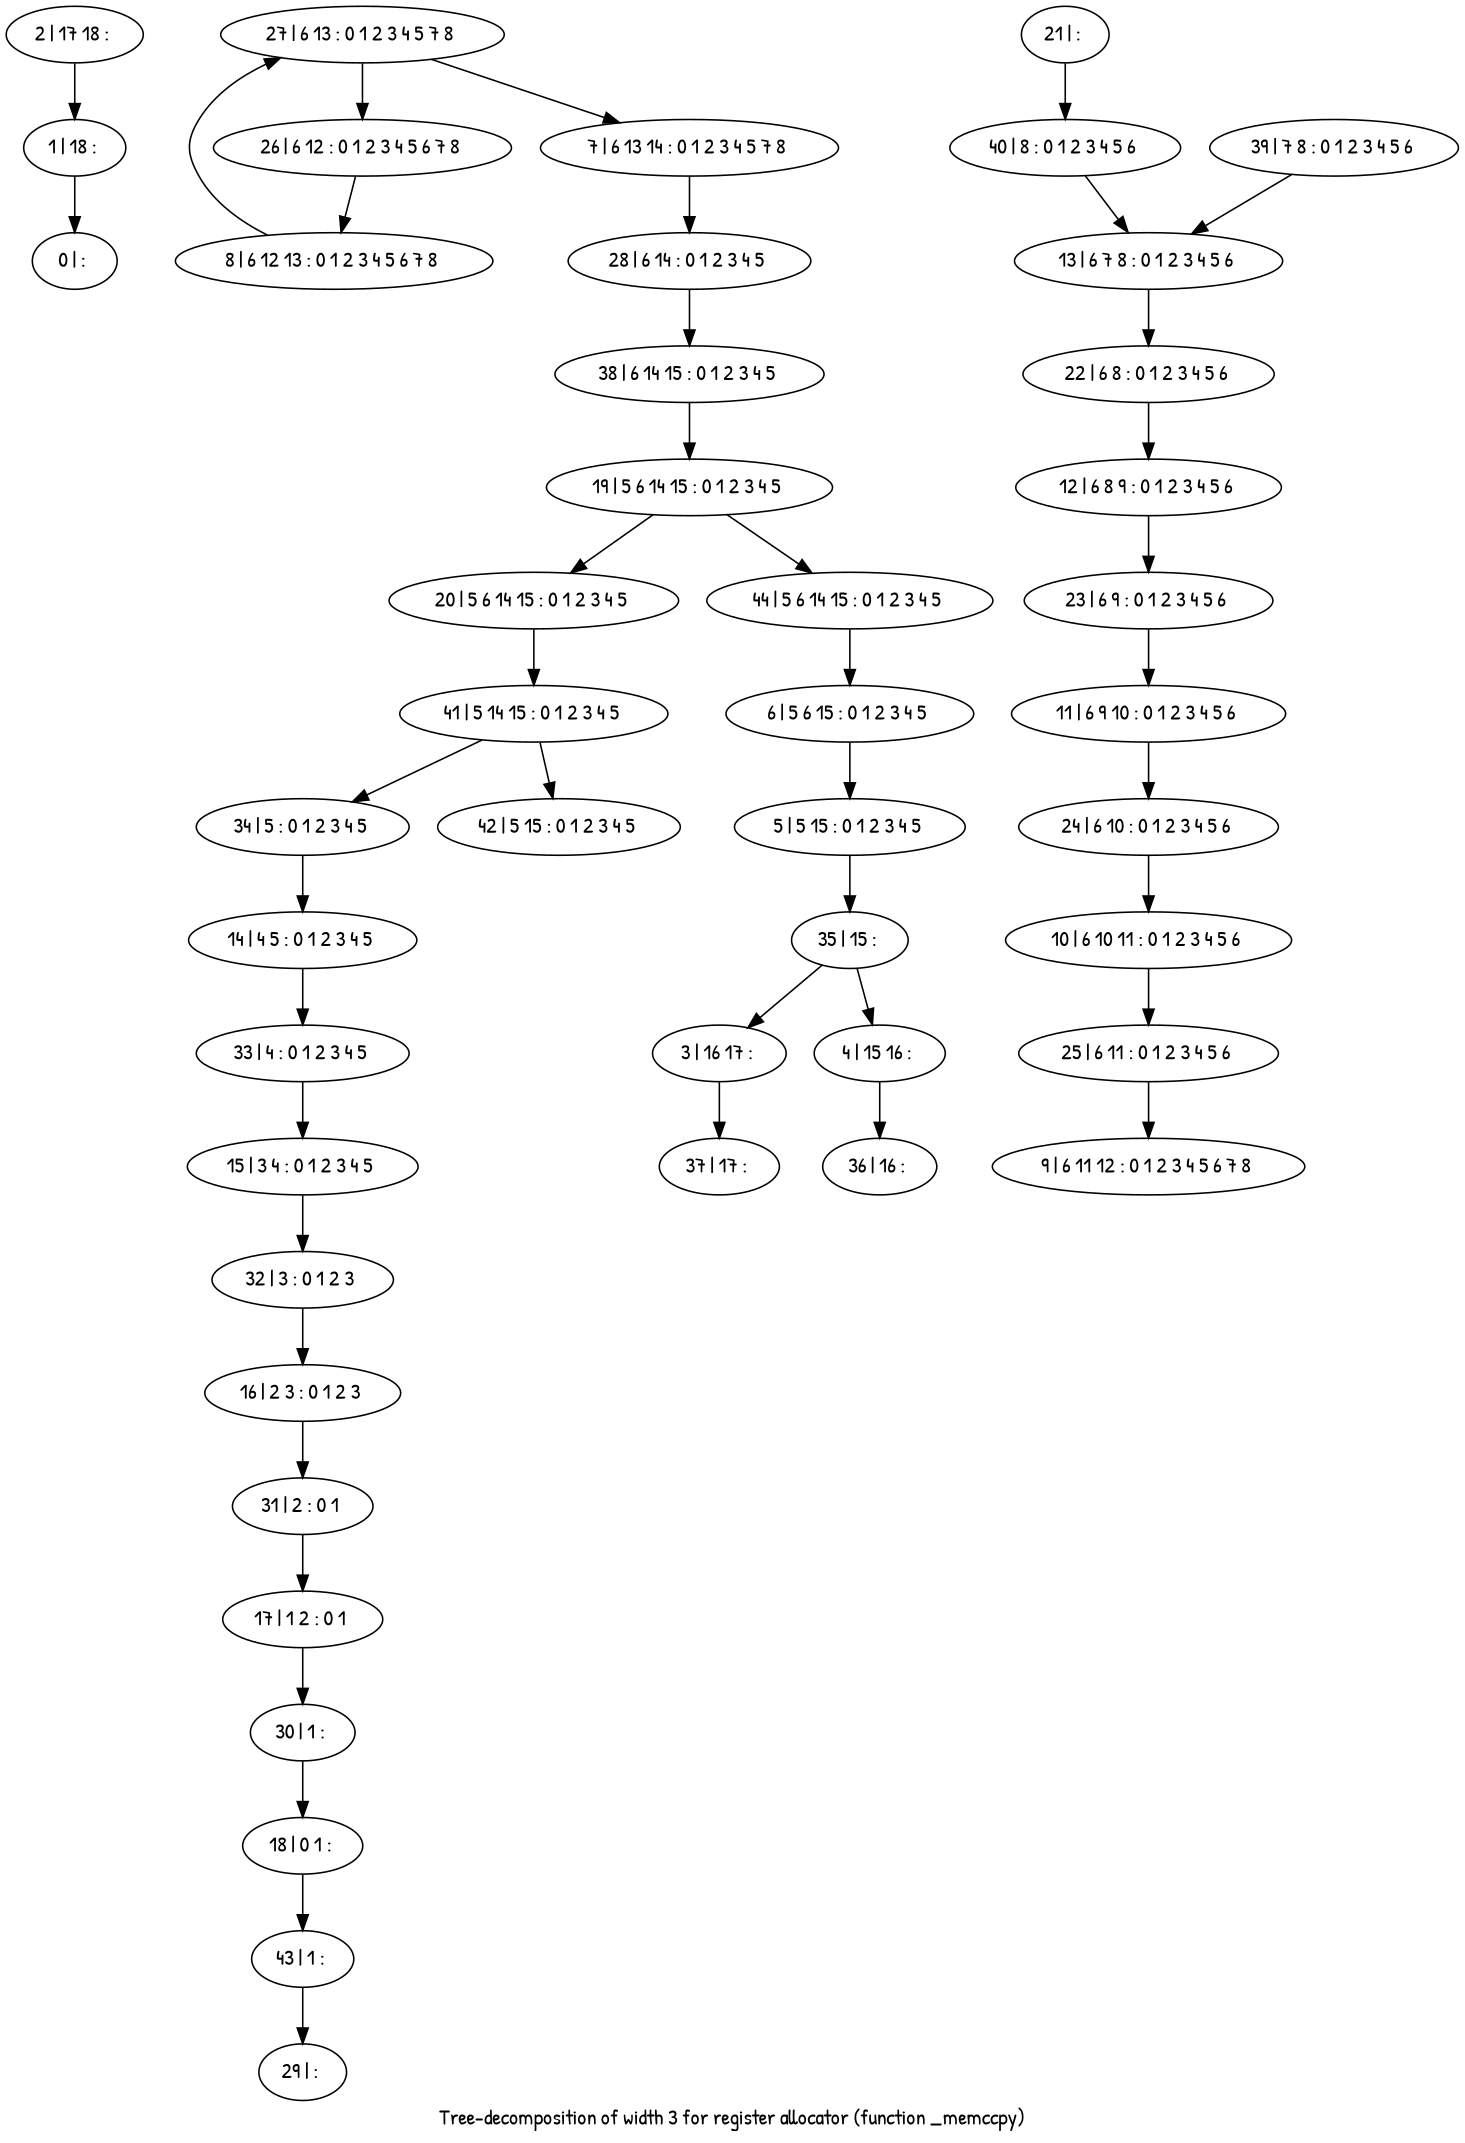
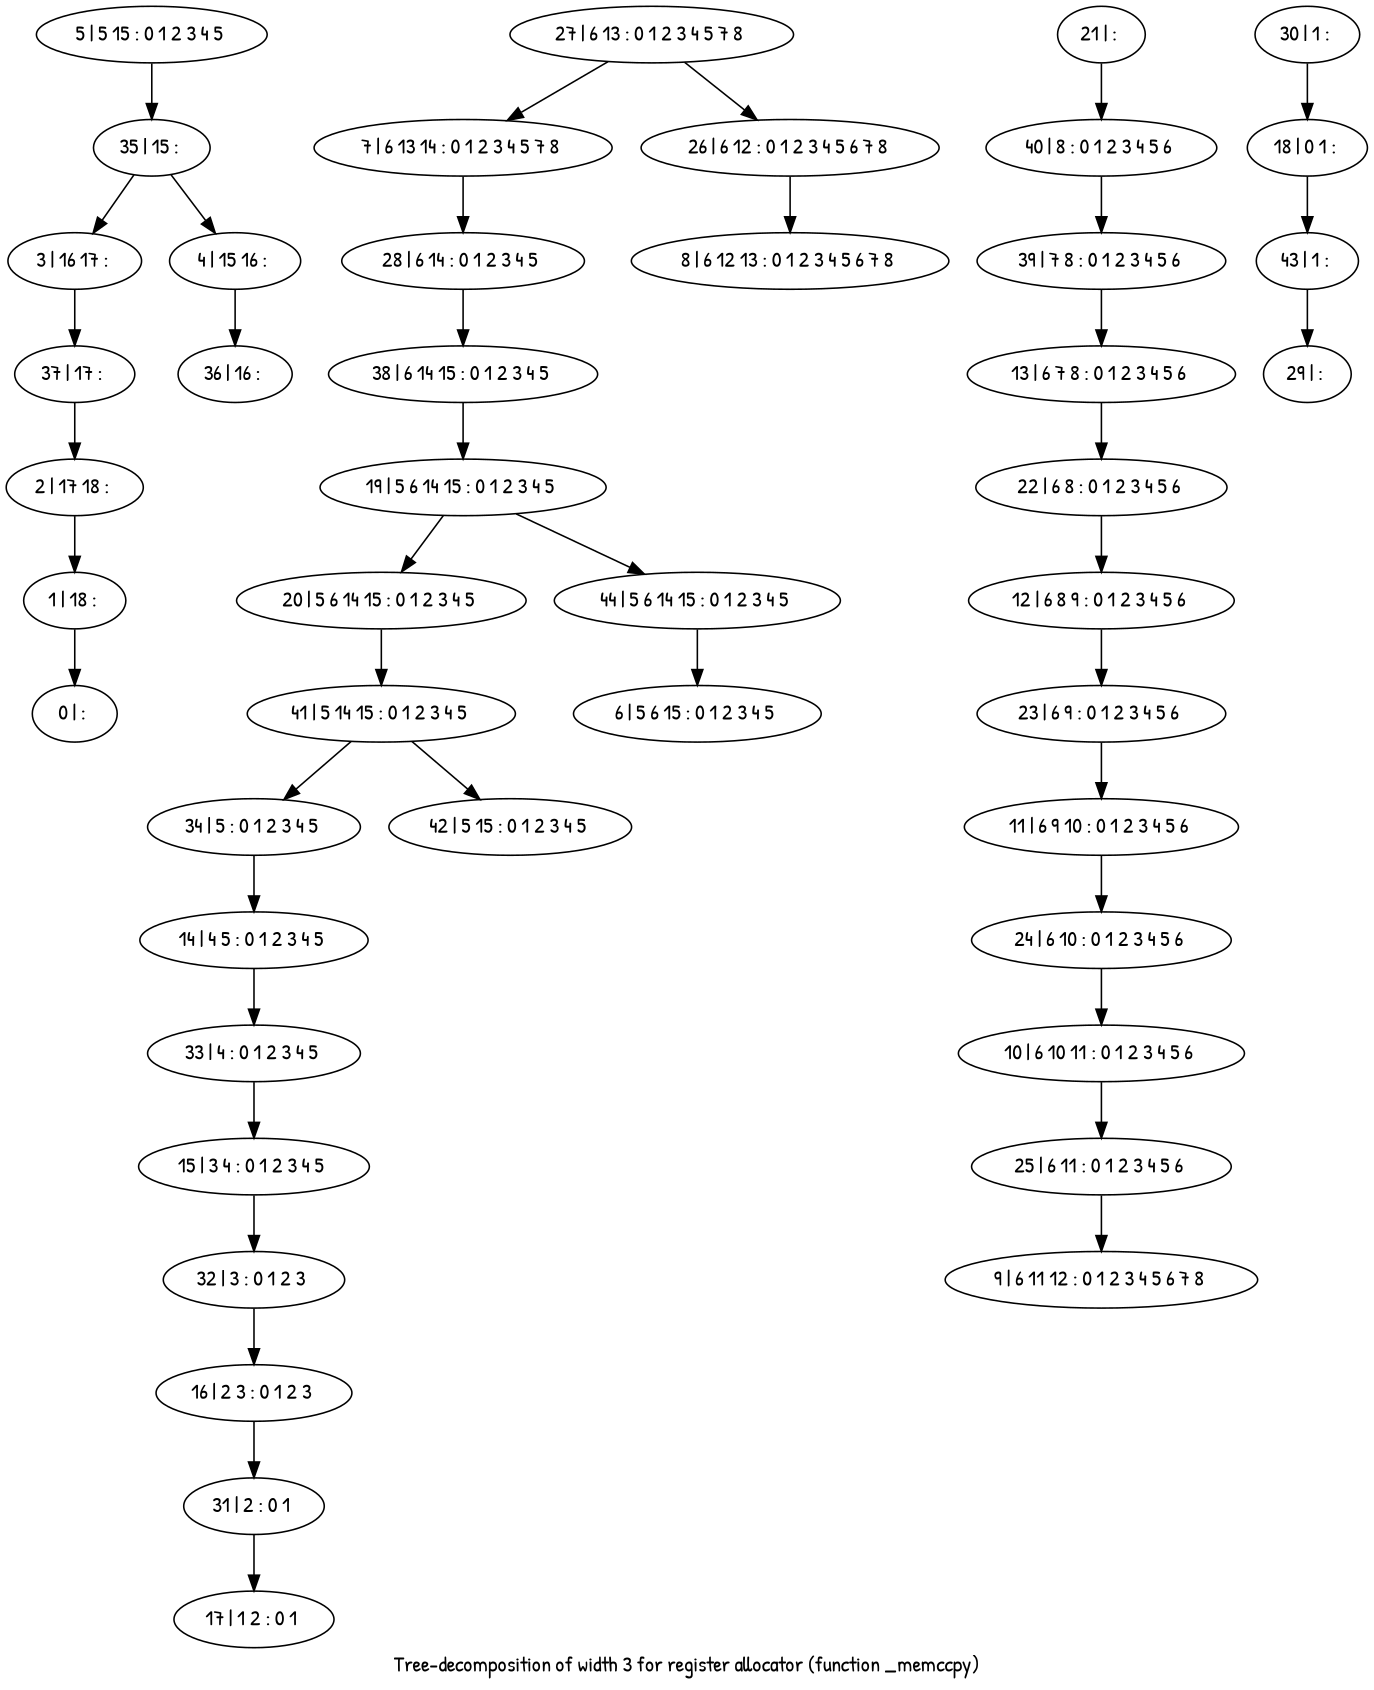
(190, 150) -> none
(1102, 198) -> (1101, 197)
none -> (75, 423)
(850, 763) -> none
(303, 1668) -> none
